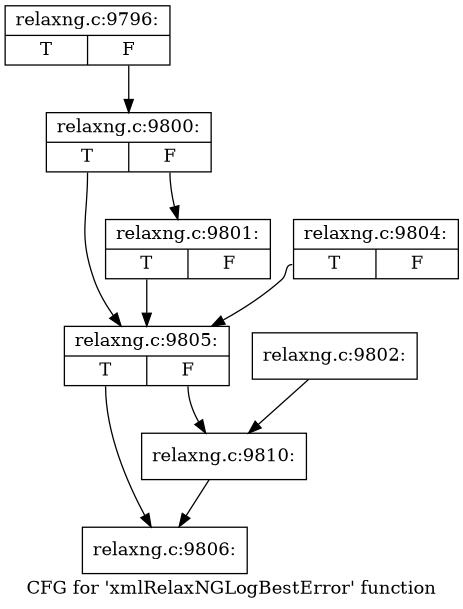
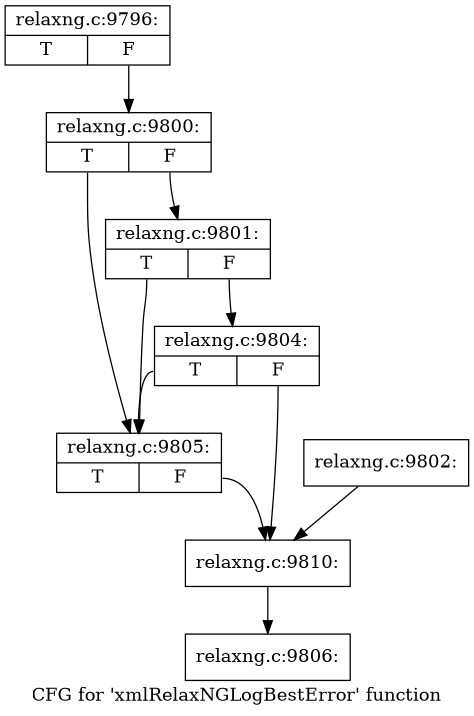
none -> (230, 296)
(118, 453) -> none
none -> (276, 457)
